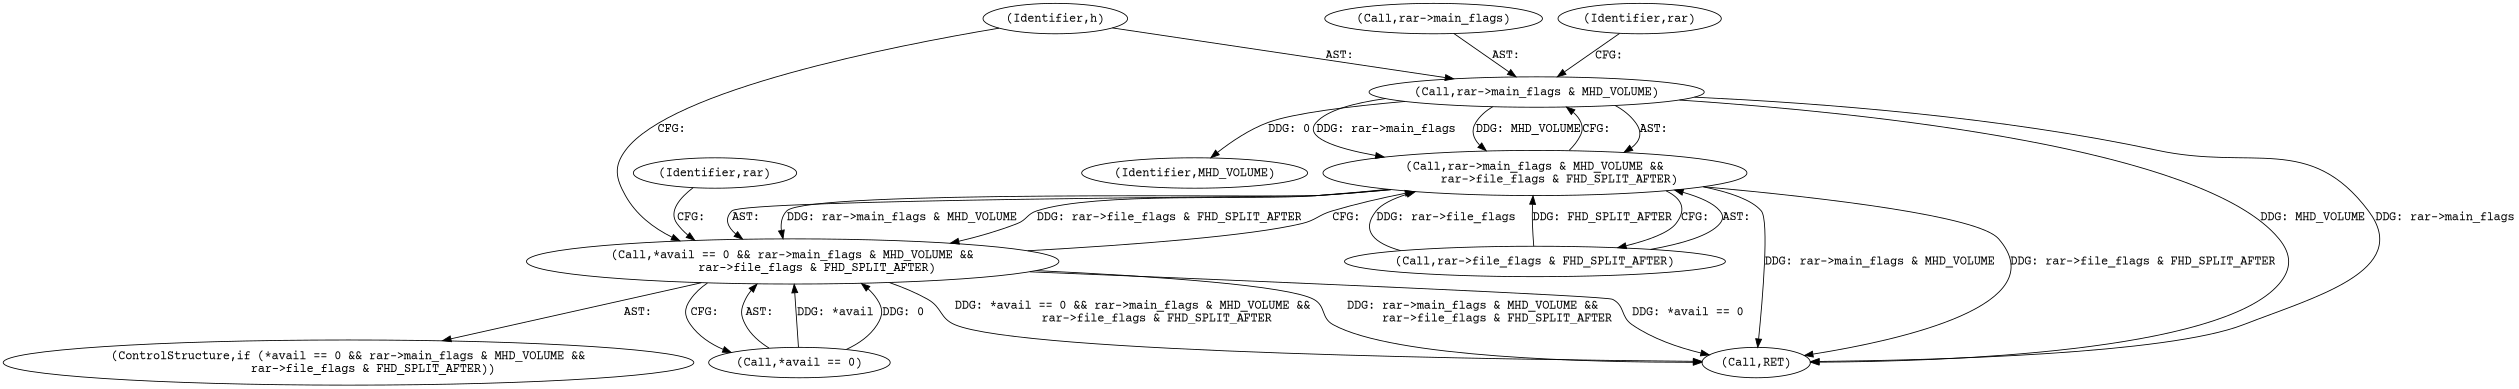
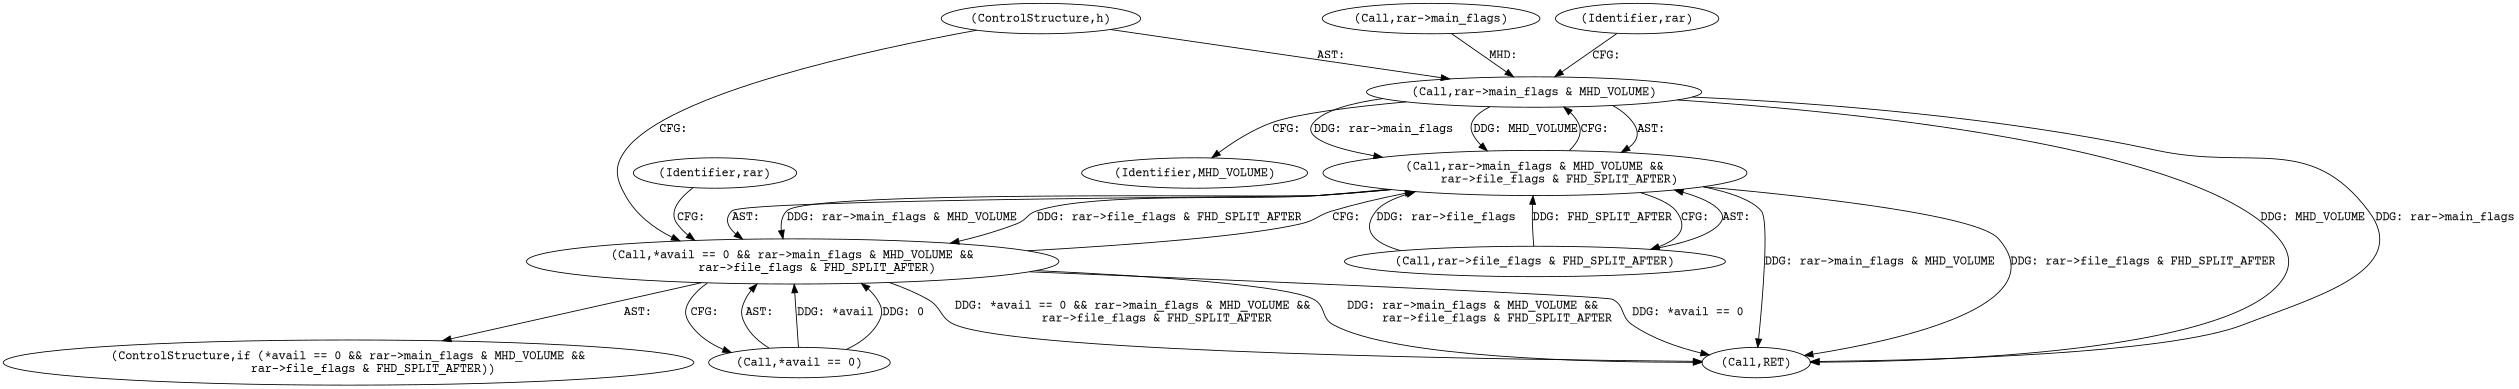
(1055, 19) -> (1041, 19)
(1510, 55) -> (1507, 55)
(1289, 129) -> (1290, 129)
